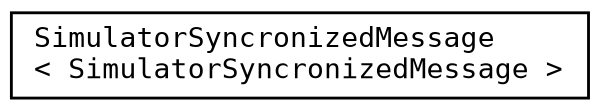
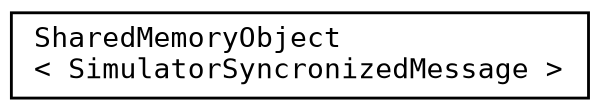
(300, 55) -> (300, 55)
